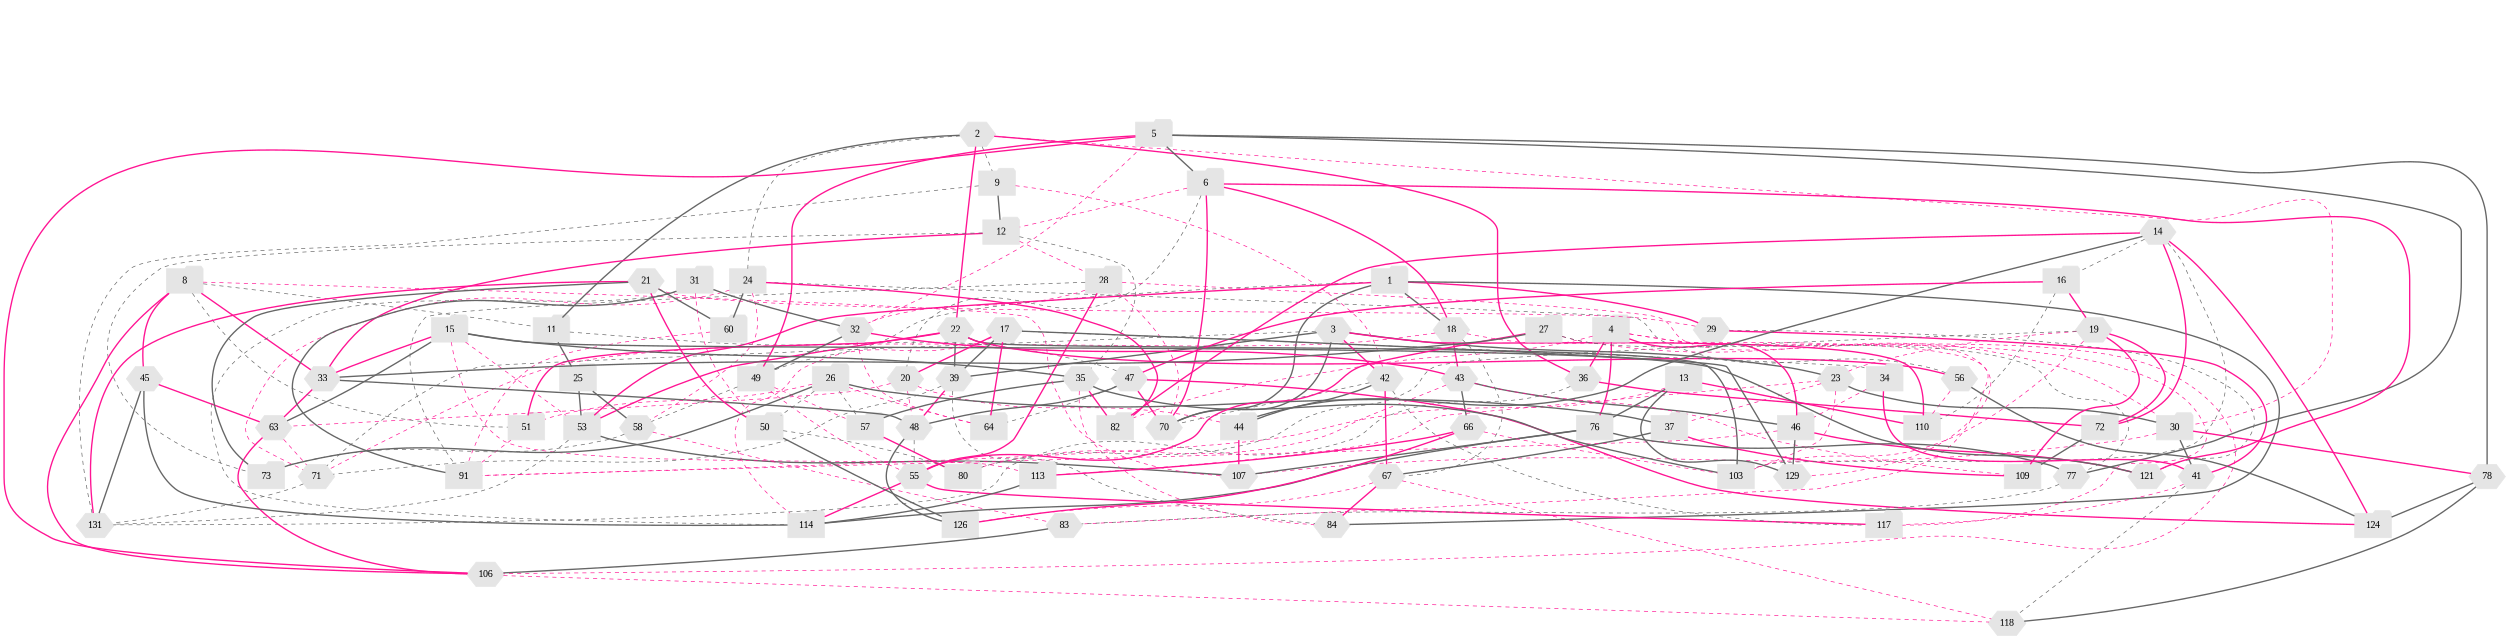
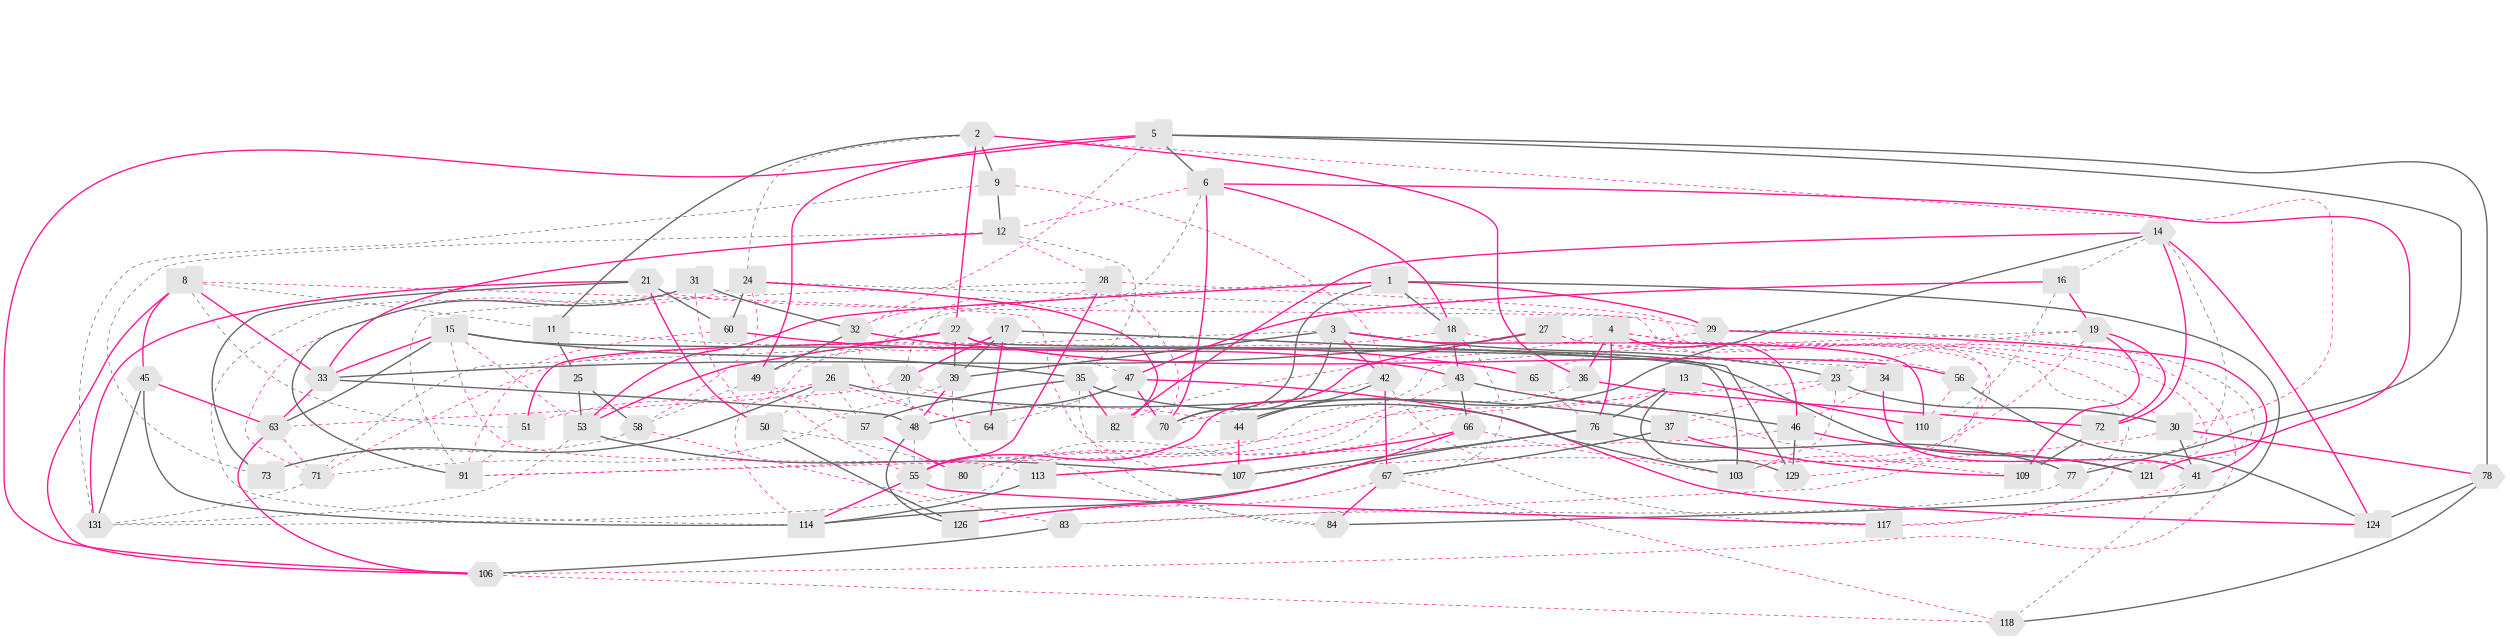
(987, 159) -> (987, 159)
none -> (1534, 379)
(1170, 495) -> (1170, 495)
